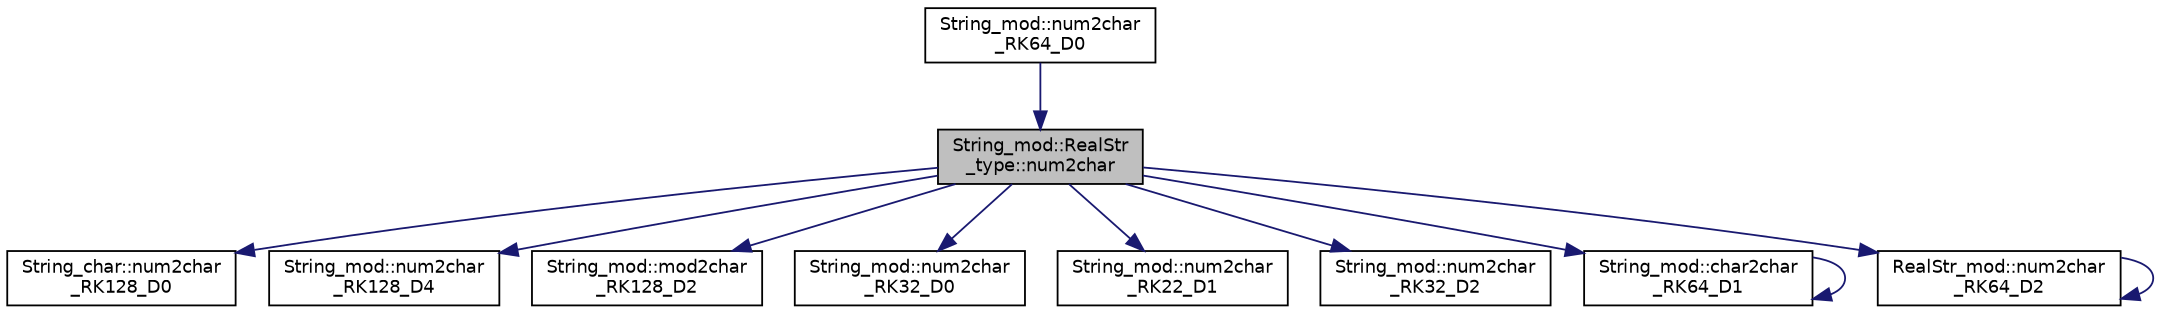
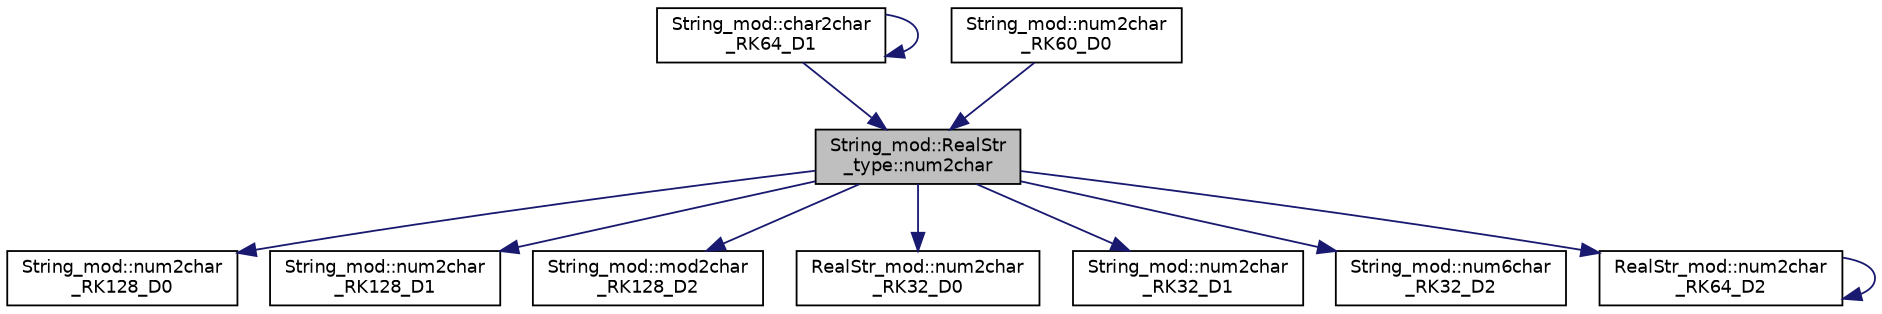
(1040, 35) -> (1067, 35)
(1355, 212) -> (837, 90)
(121, 278) -> (122, 278)
(384, 278) -> (385, 278)
(910, 278) -> (918, 278)
(1173, 278) -> (1188, 278)
(1436, 278) -> (1451, 278)
